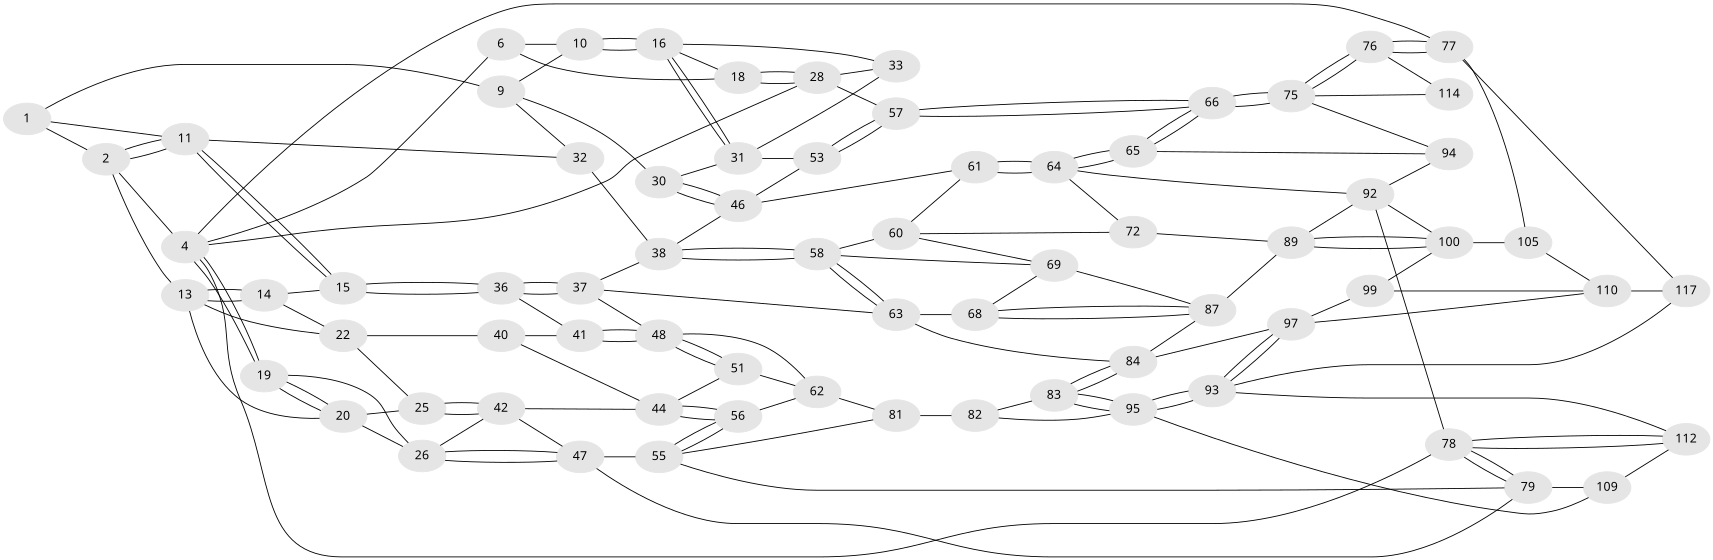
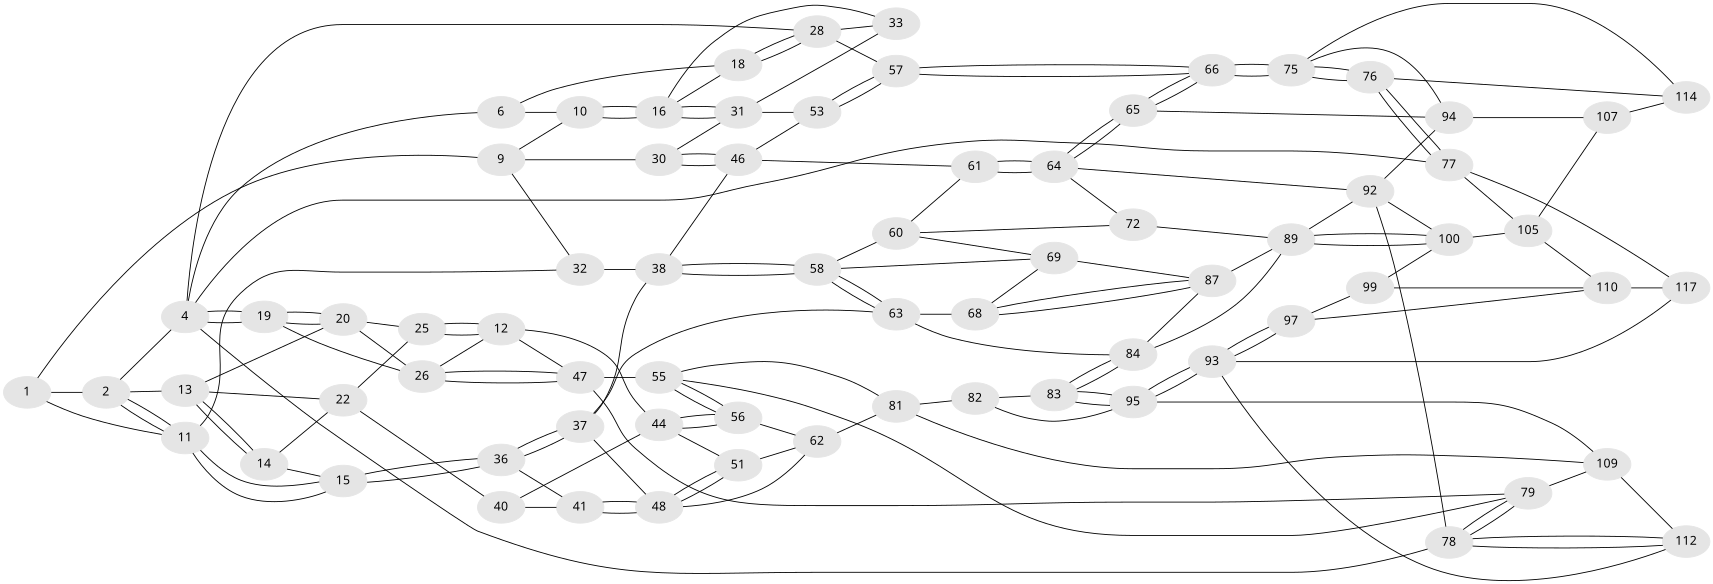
none -> (1607, 118)
(1212, 343) -> (1226, 312)
(501, 409) -> (501, 329)
none -> (1246, 467)
